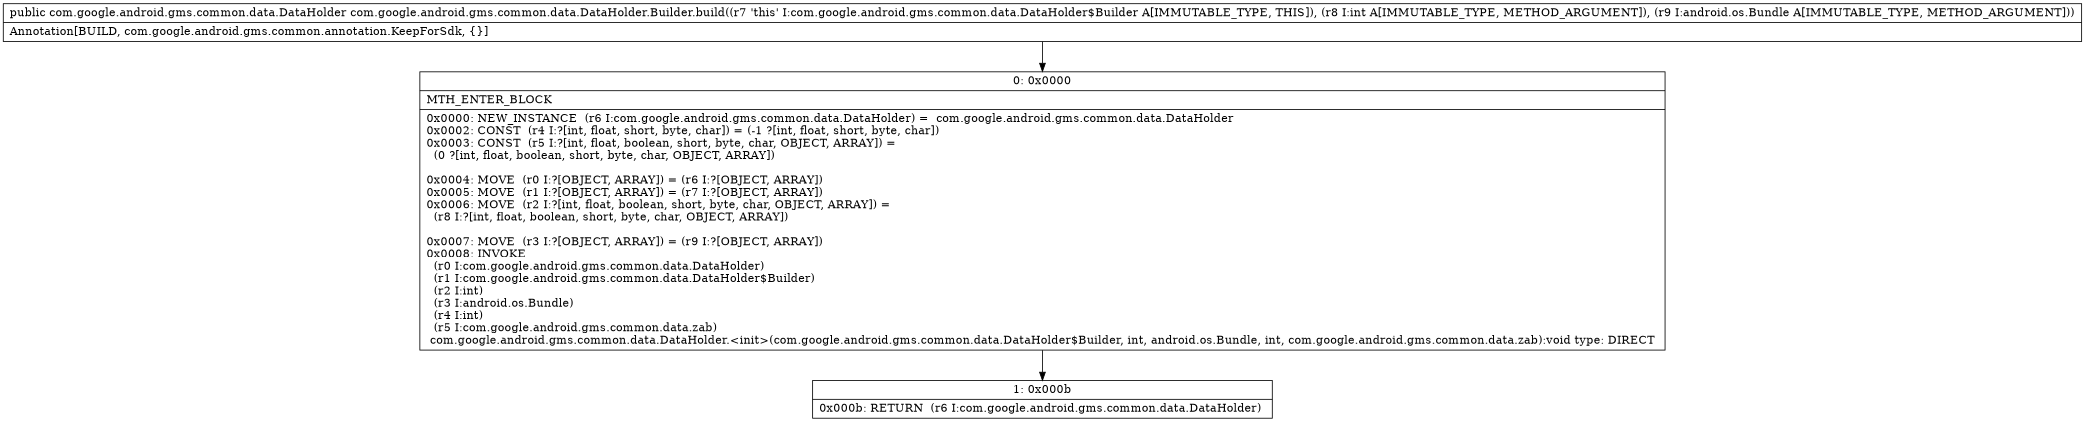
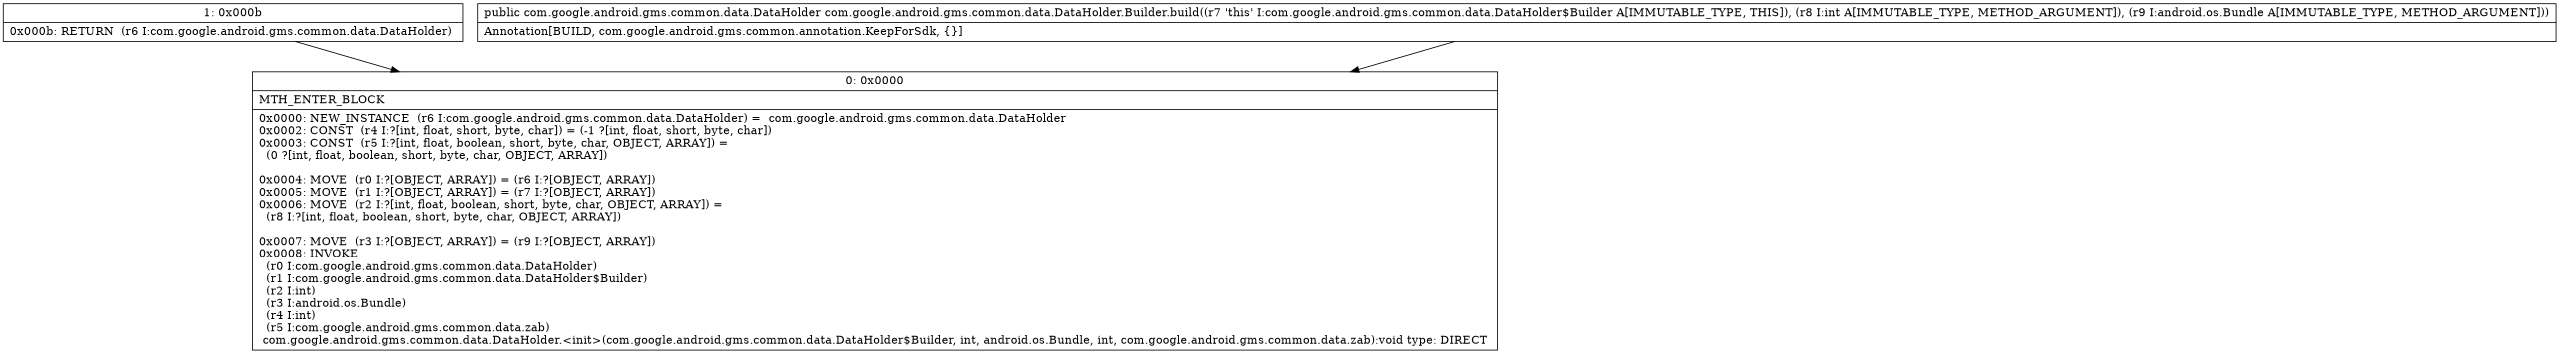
(1042, 361) -> (343, 55)
